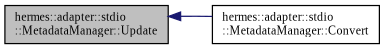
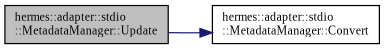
(196, 16) -> (184, 33)
